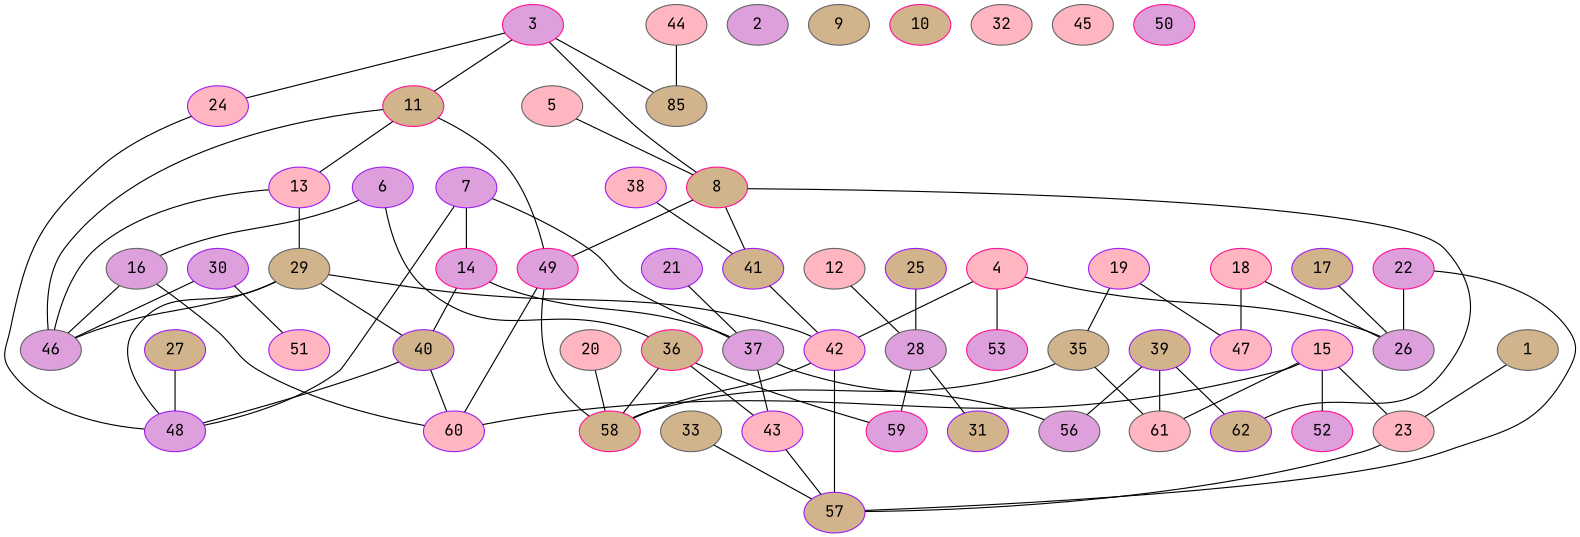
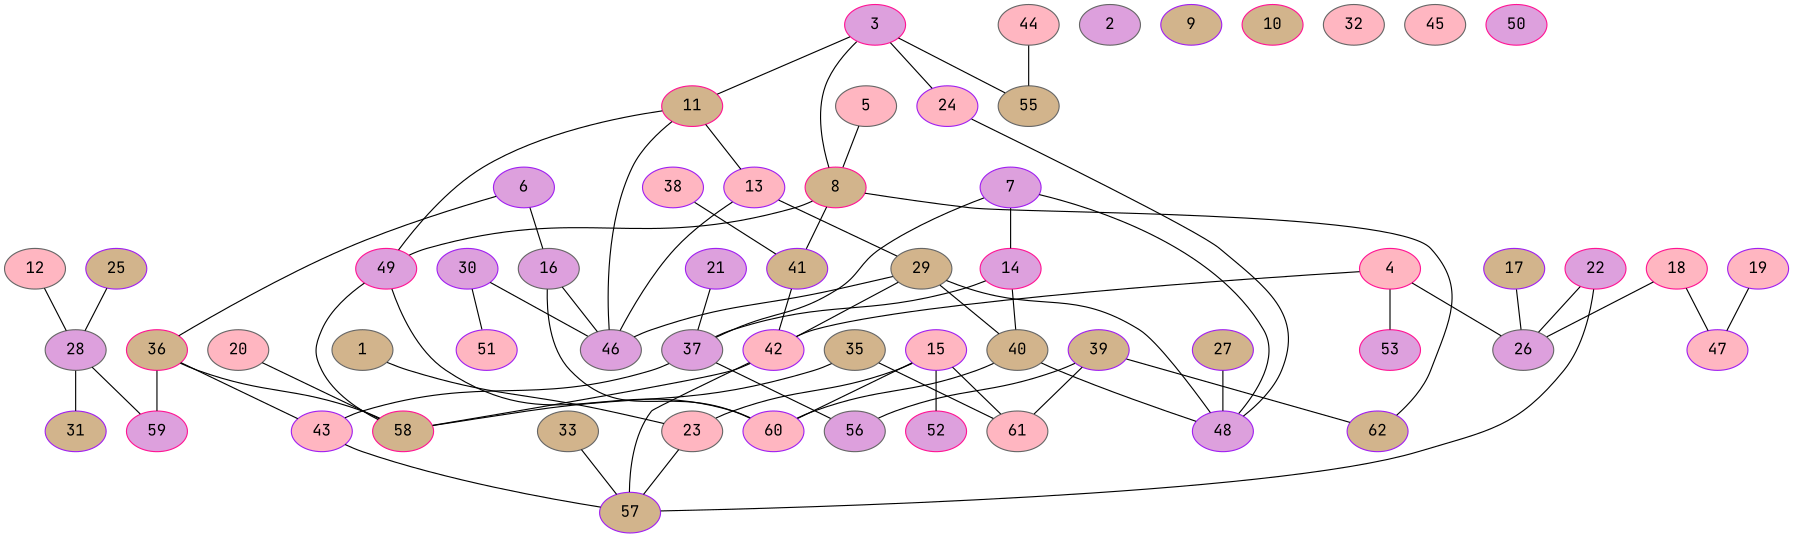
(839, 25) -> (1191, 25)
(676, 106) -> (1029, 106)
(1099, 309) -> none
(423, 350) -> (1017, 350)
